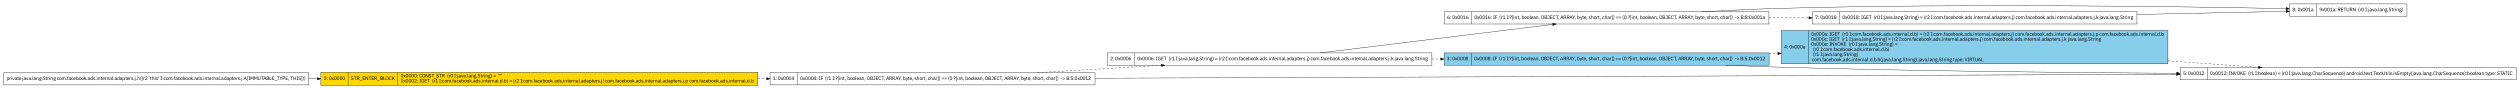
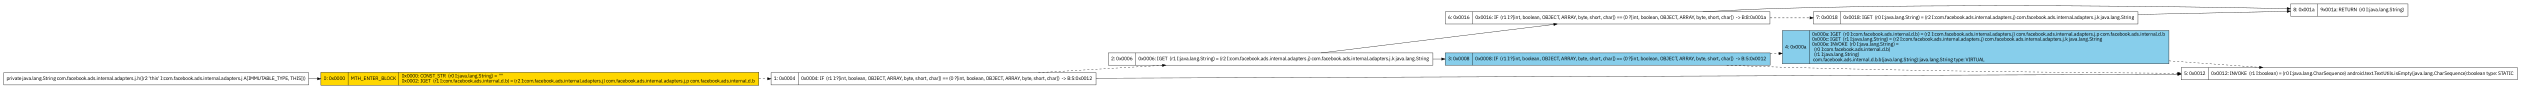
(1436, 59) -> (1437, 59)
(1951, 71) -> (1952, 71)
(373, 79) -> (373, 79)
